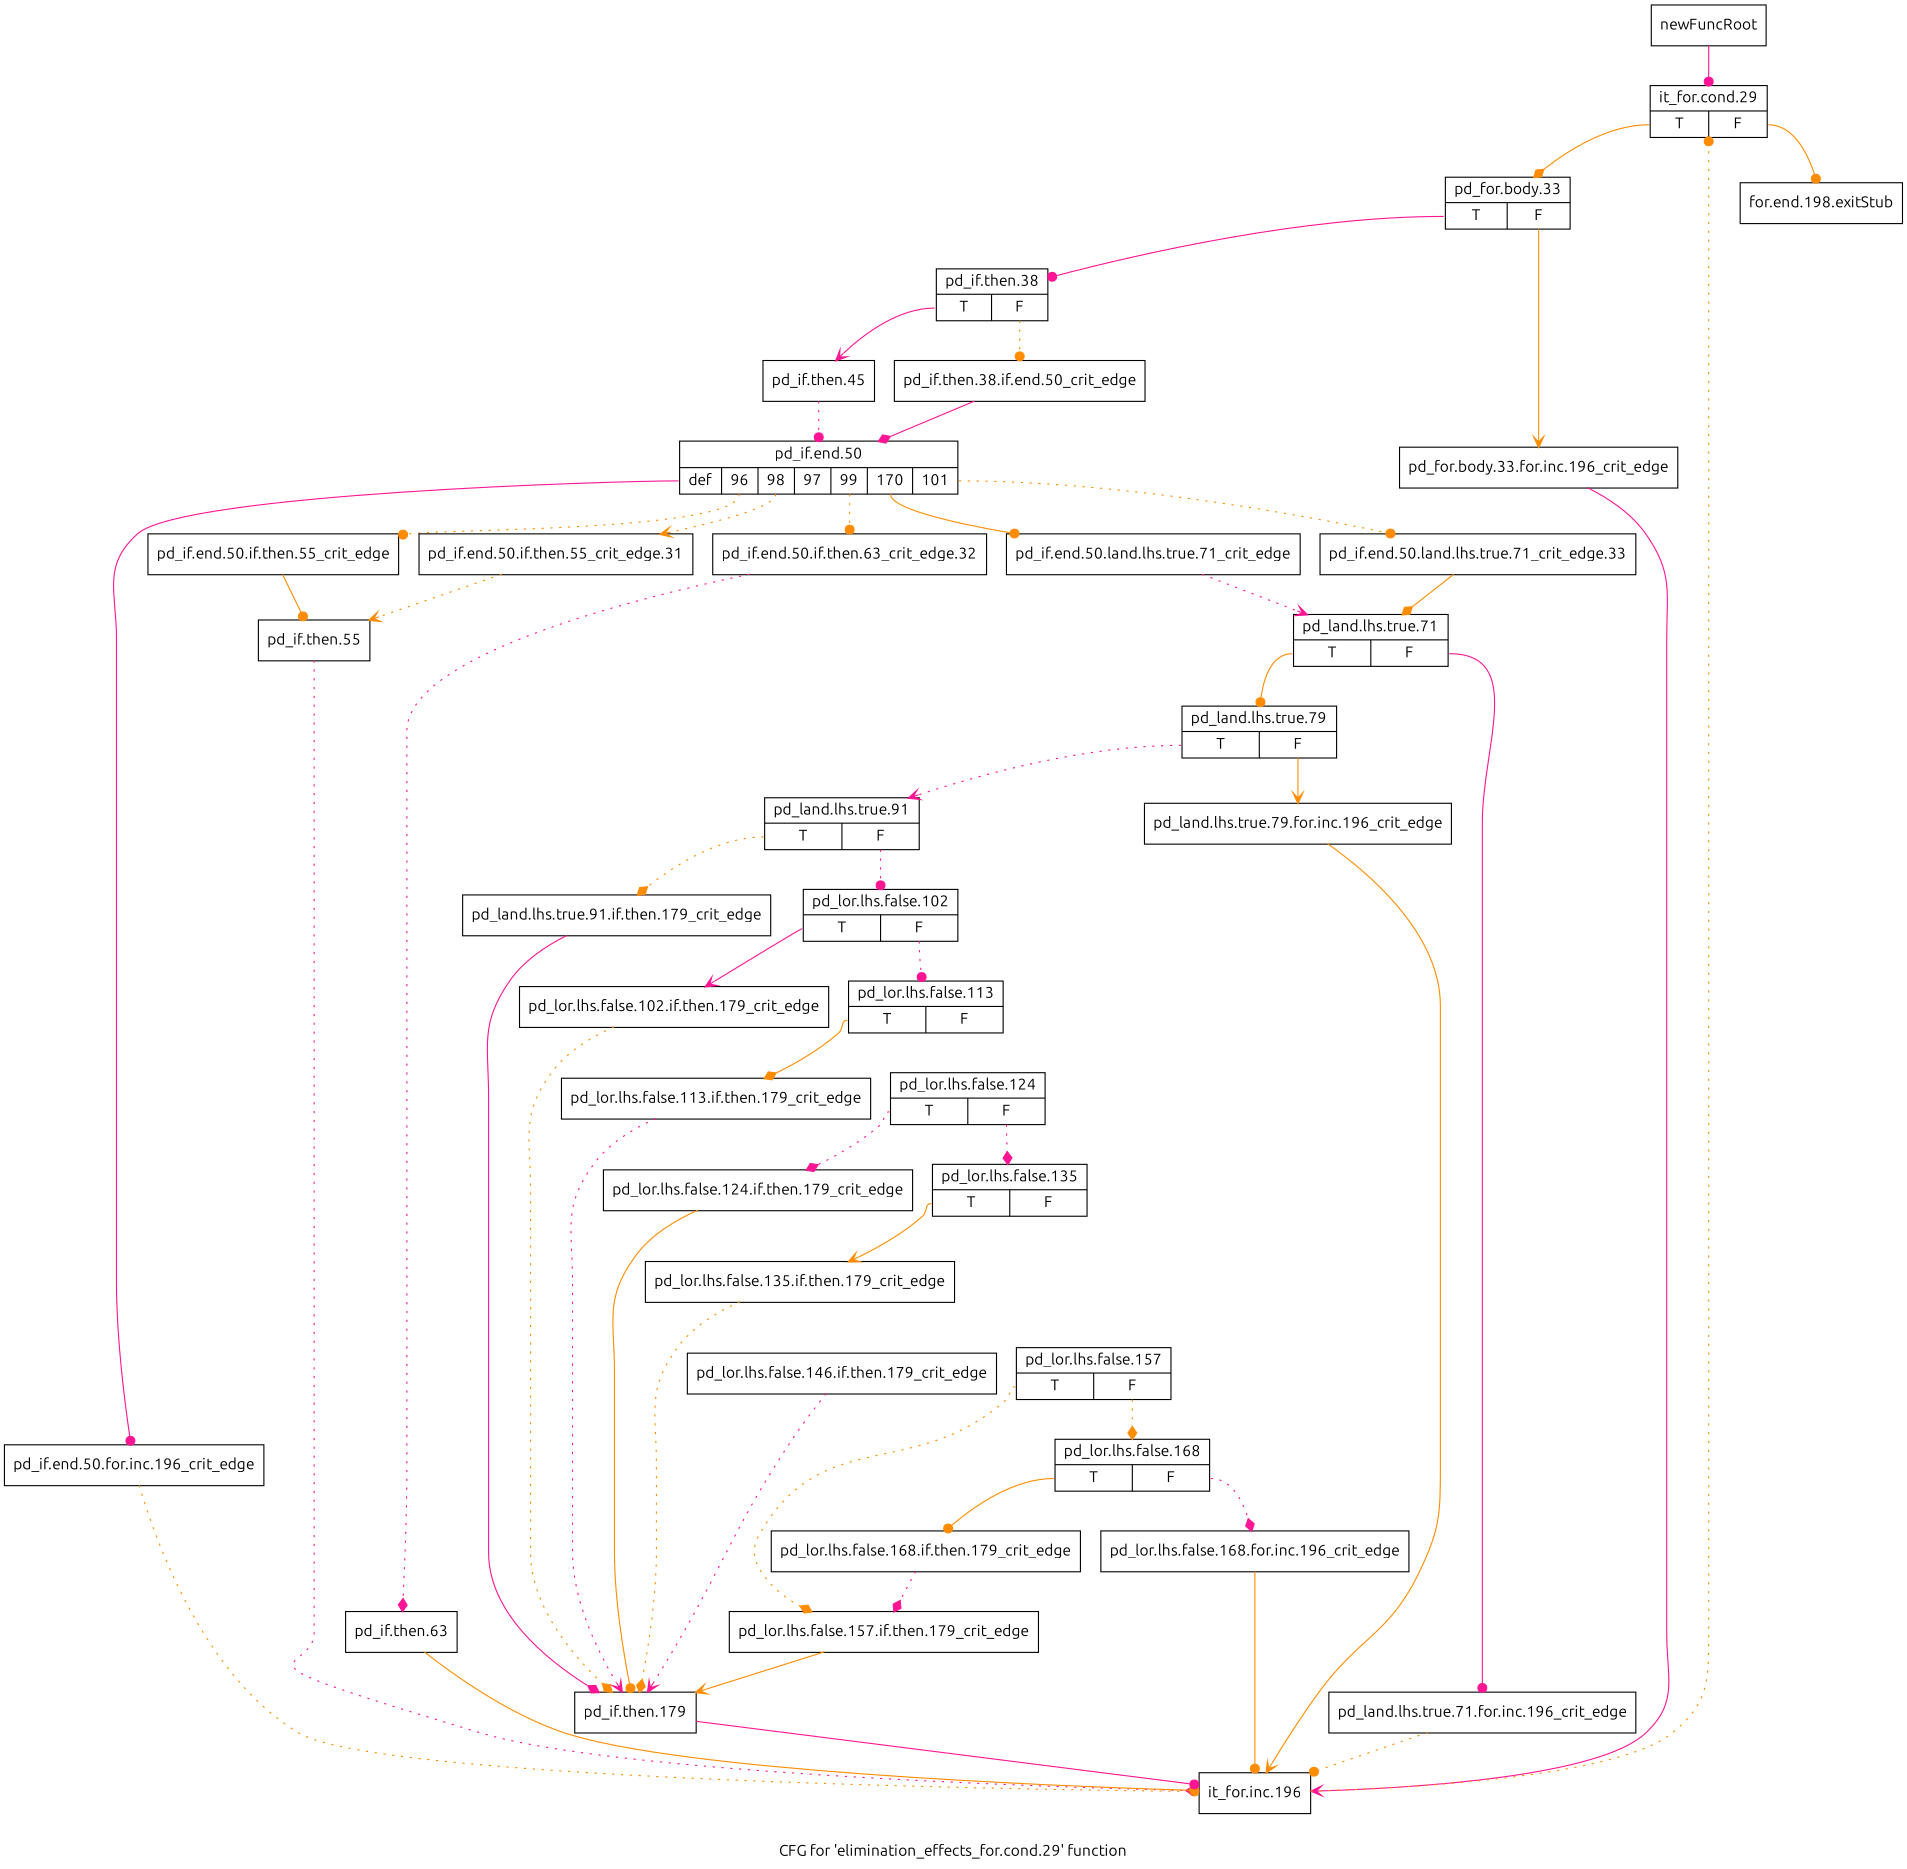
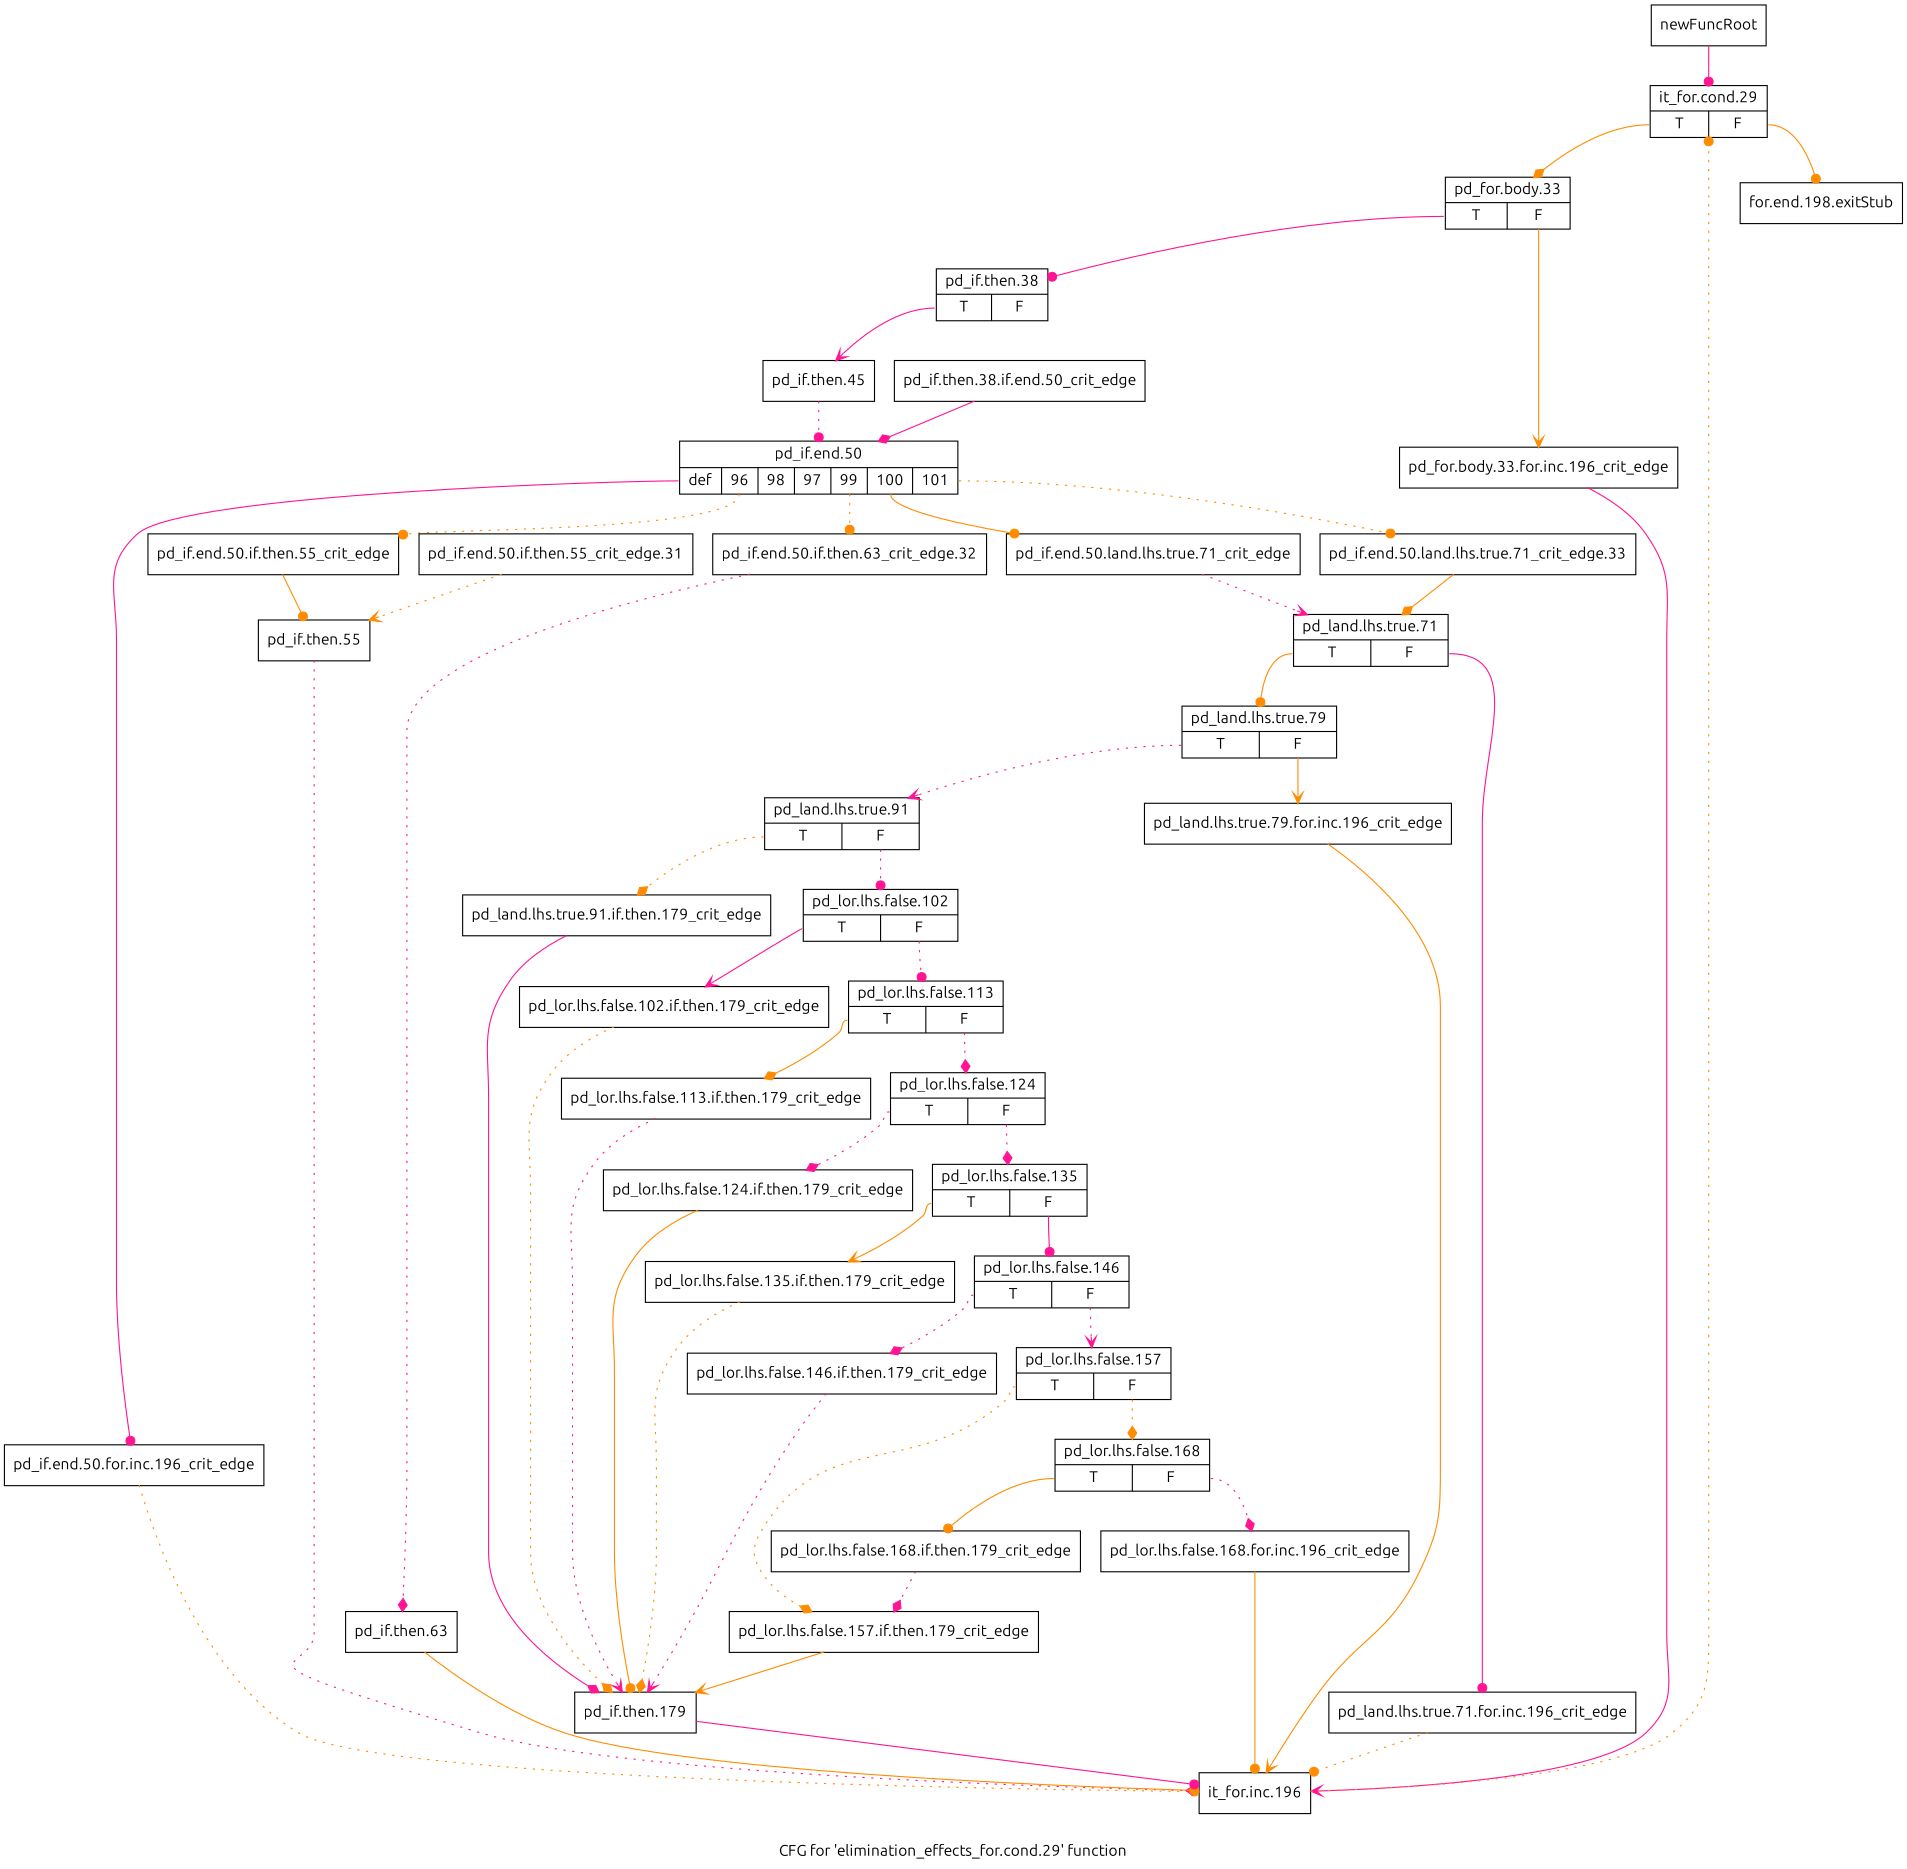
(1020, 336) -> none
(890, 480) -> (890, 480)
(726, 519) -> none
none -> (965, 1046)
none -> (1052, 1282)
